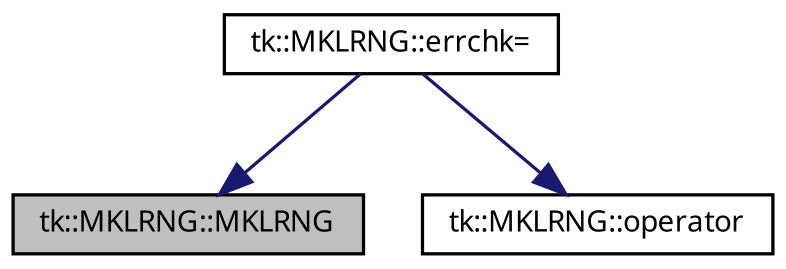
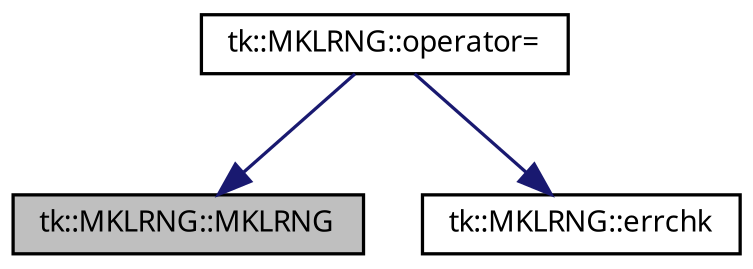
(391, 44) -> (385, 44)
(598, 224) -> (581, 224)
